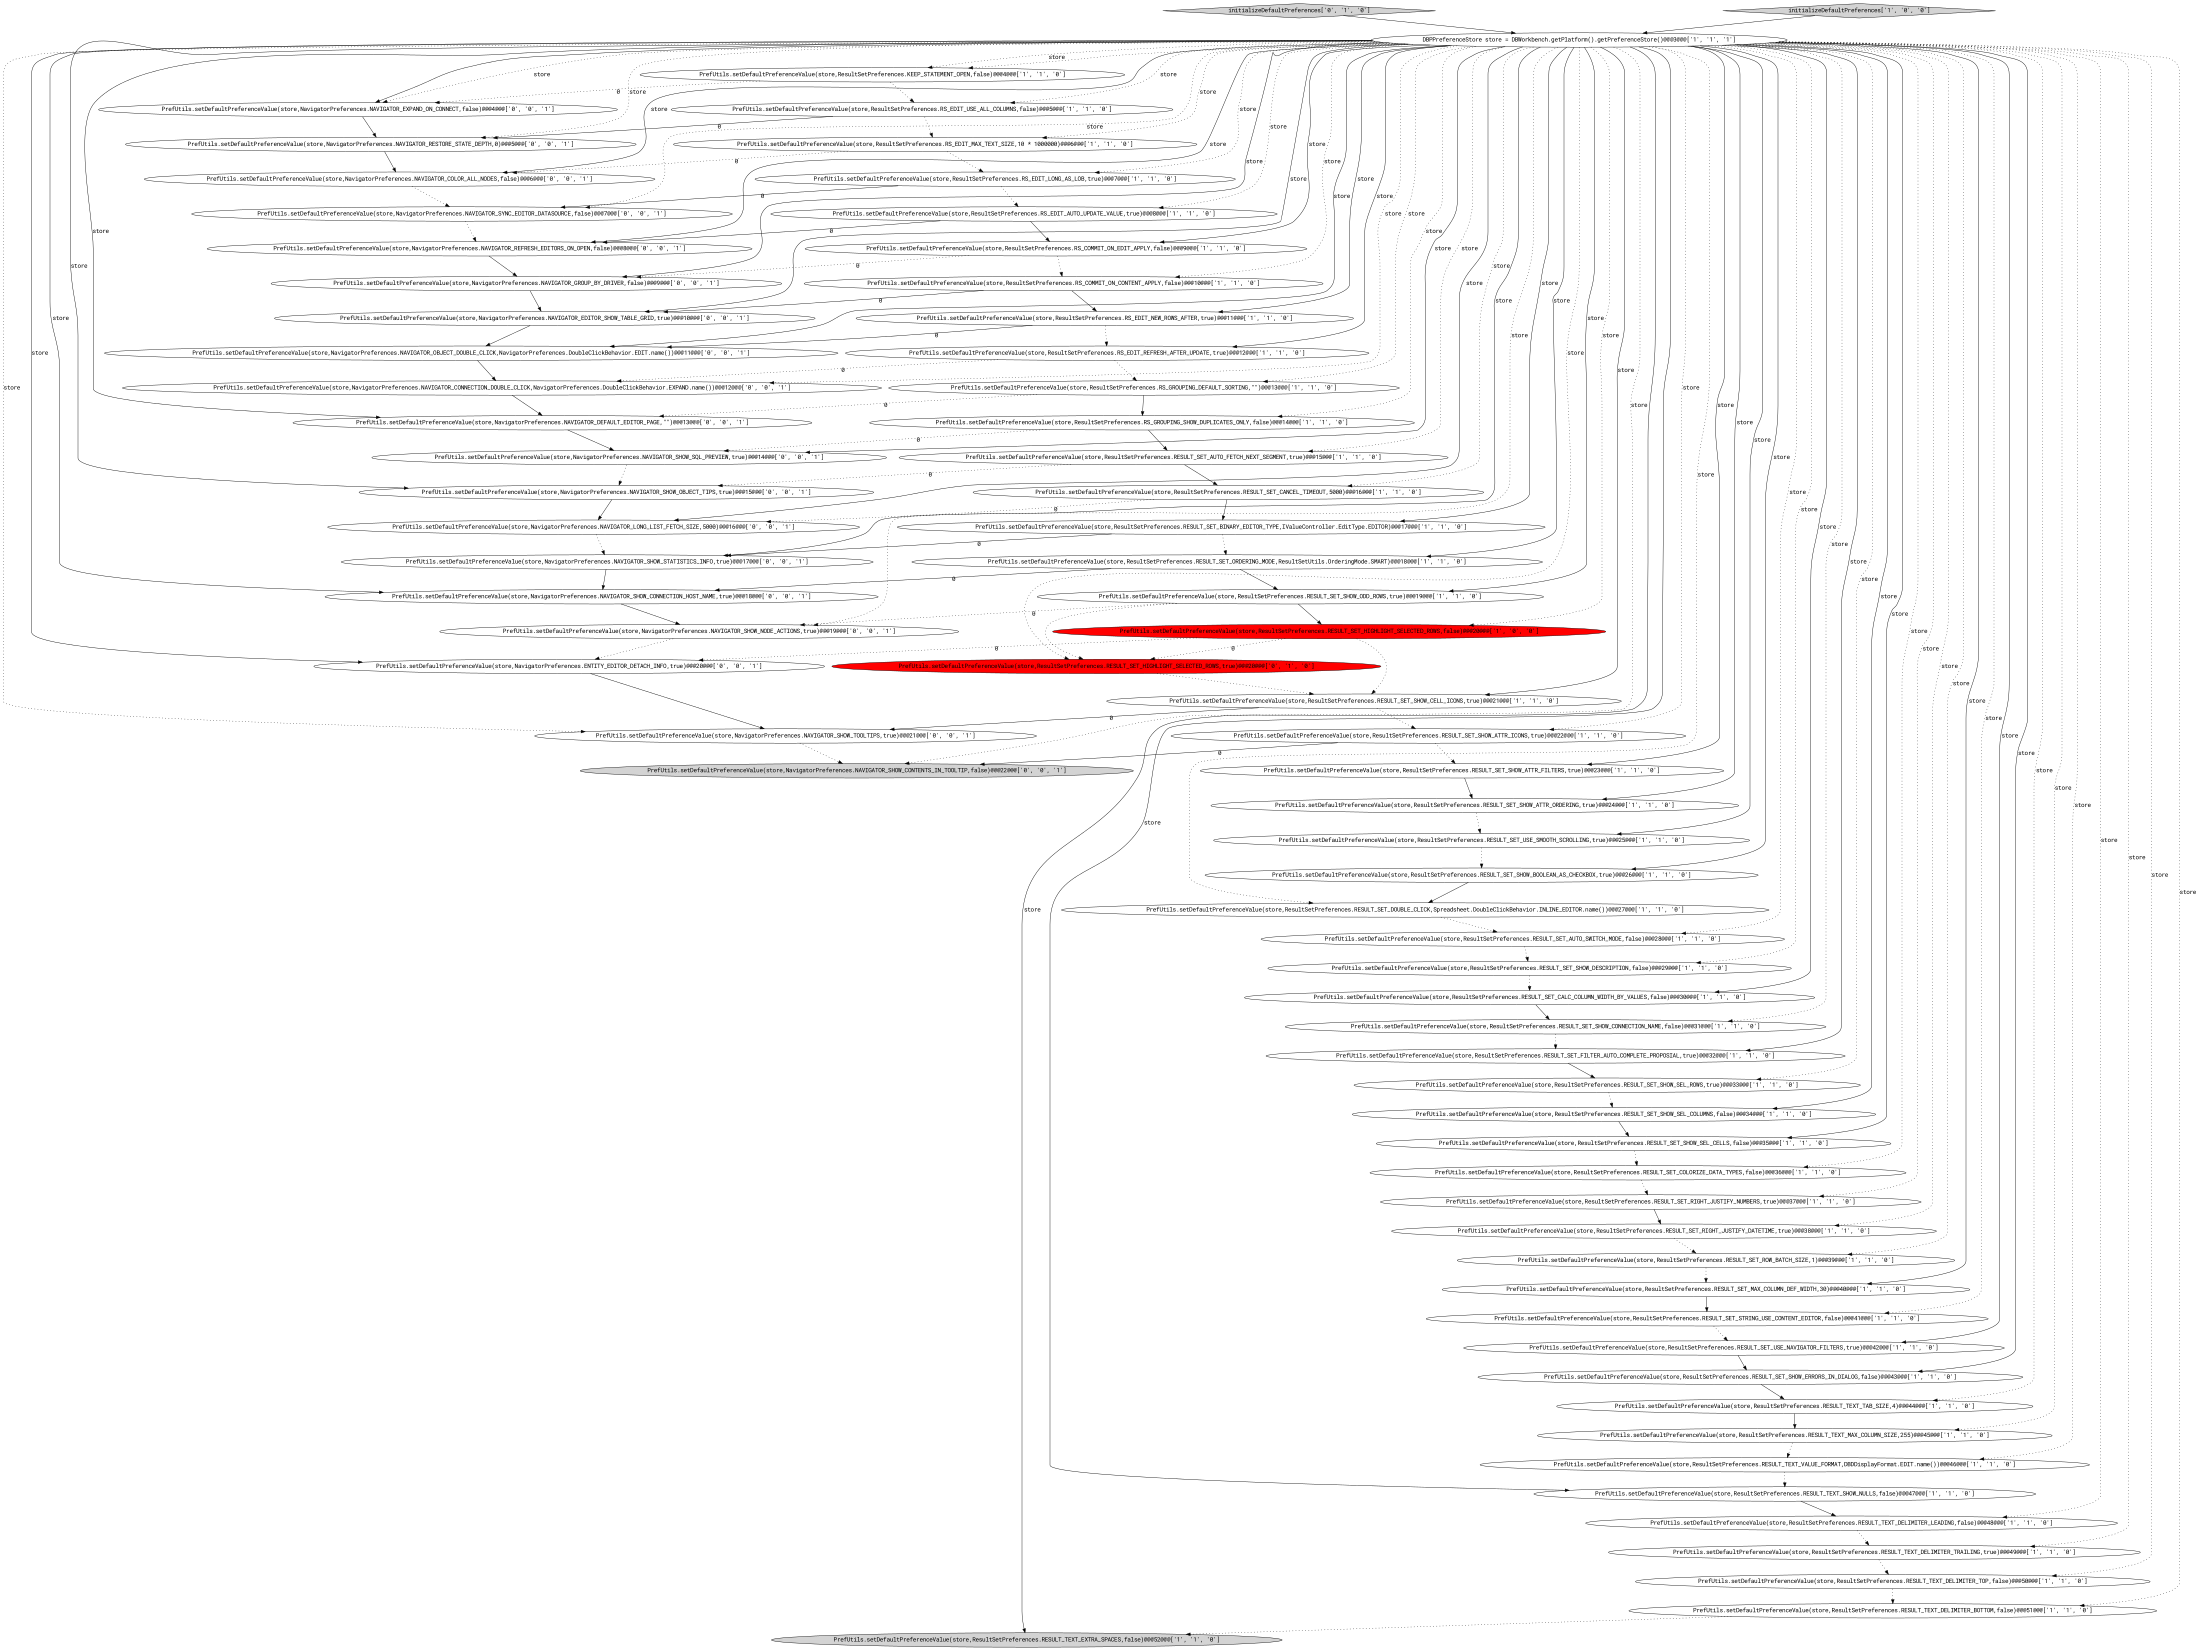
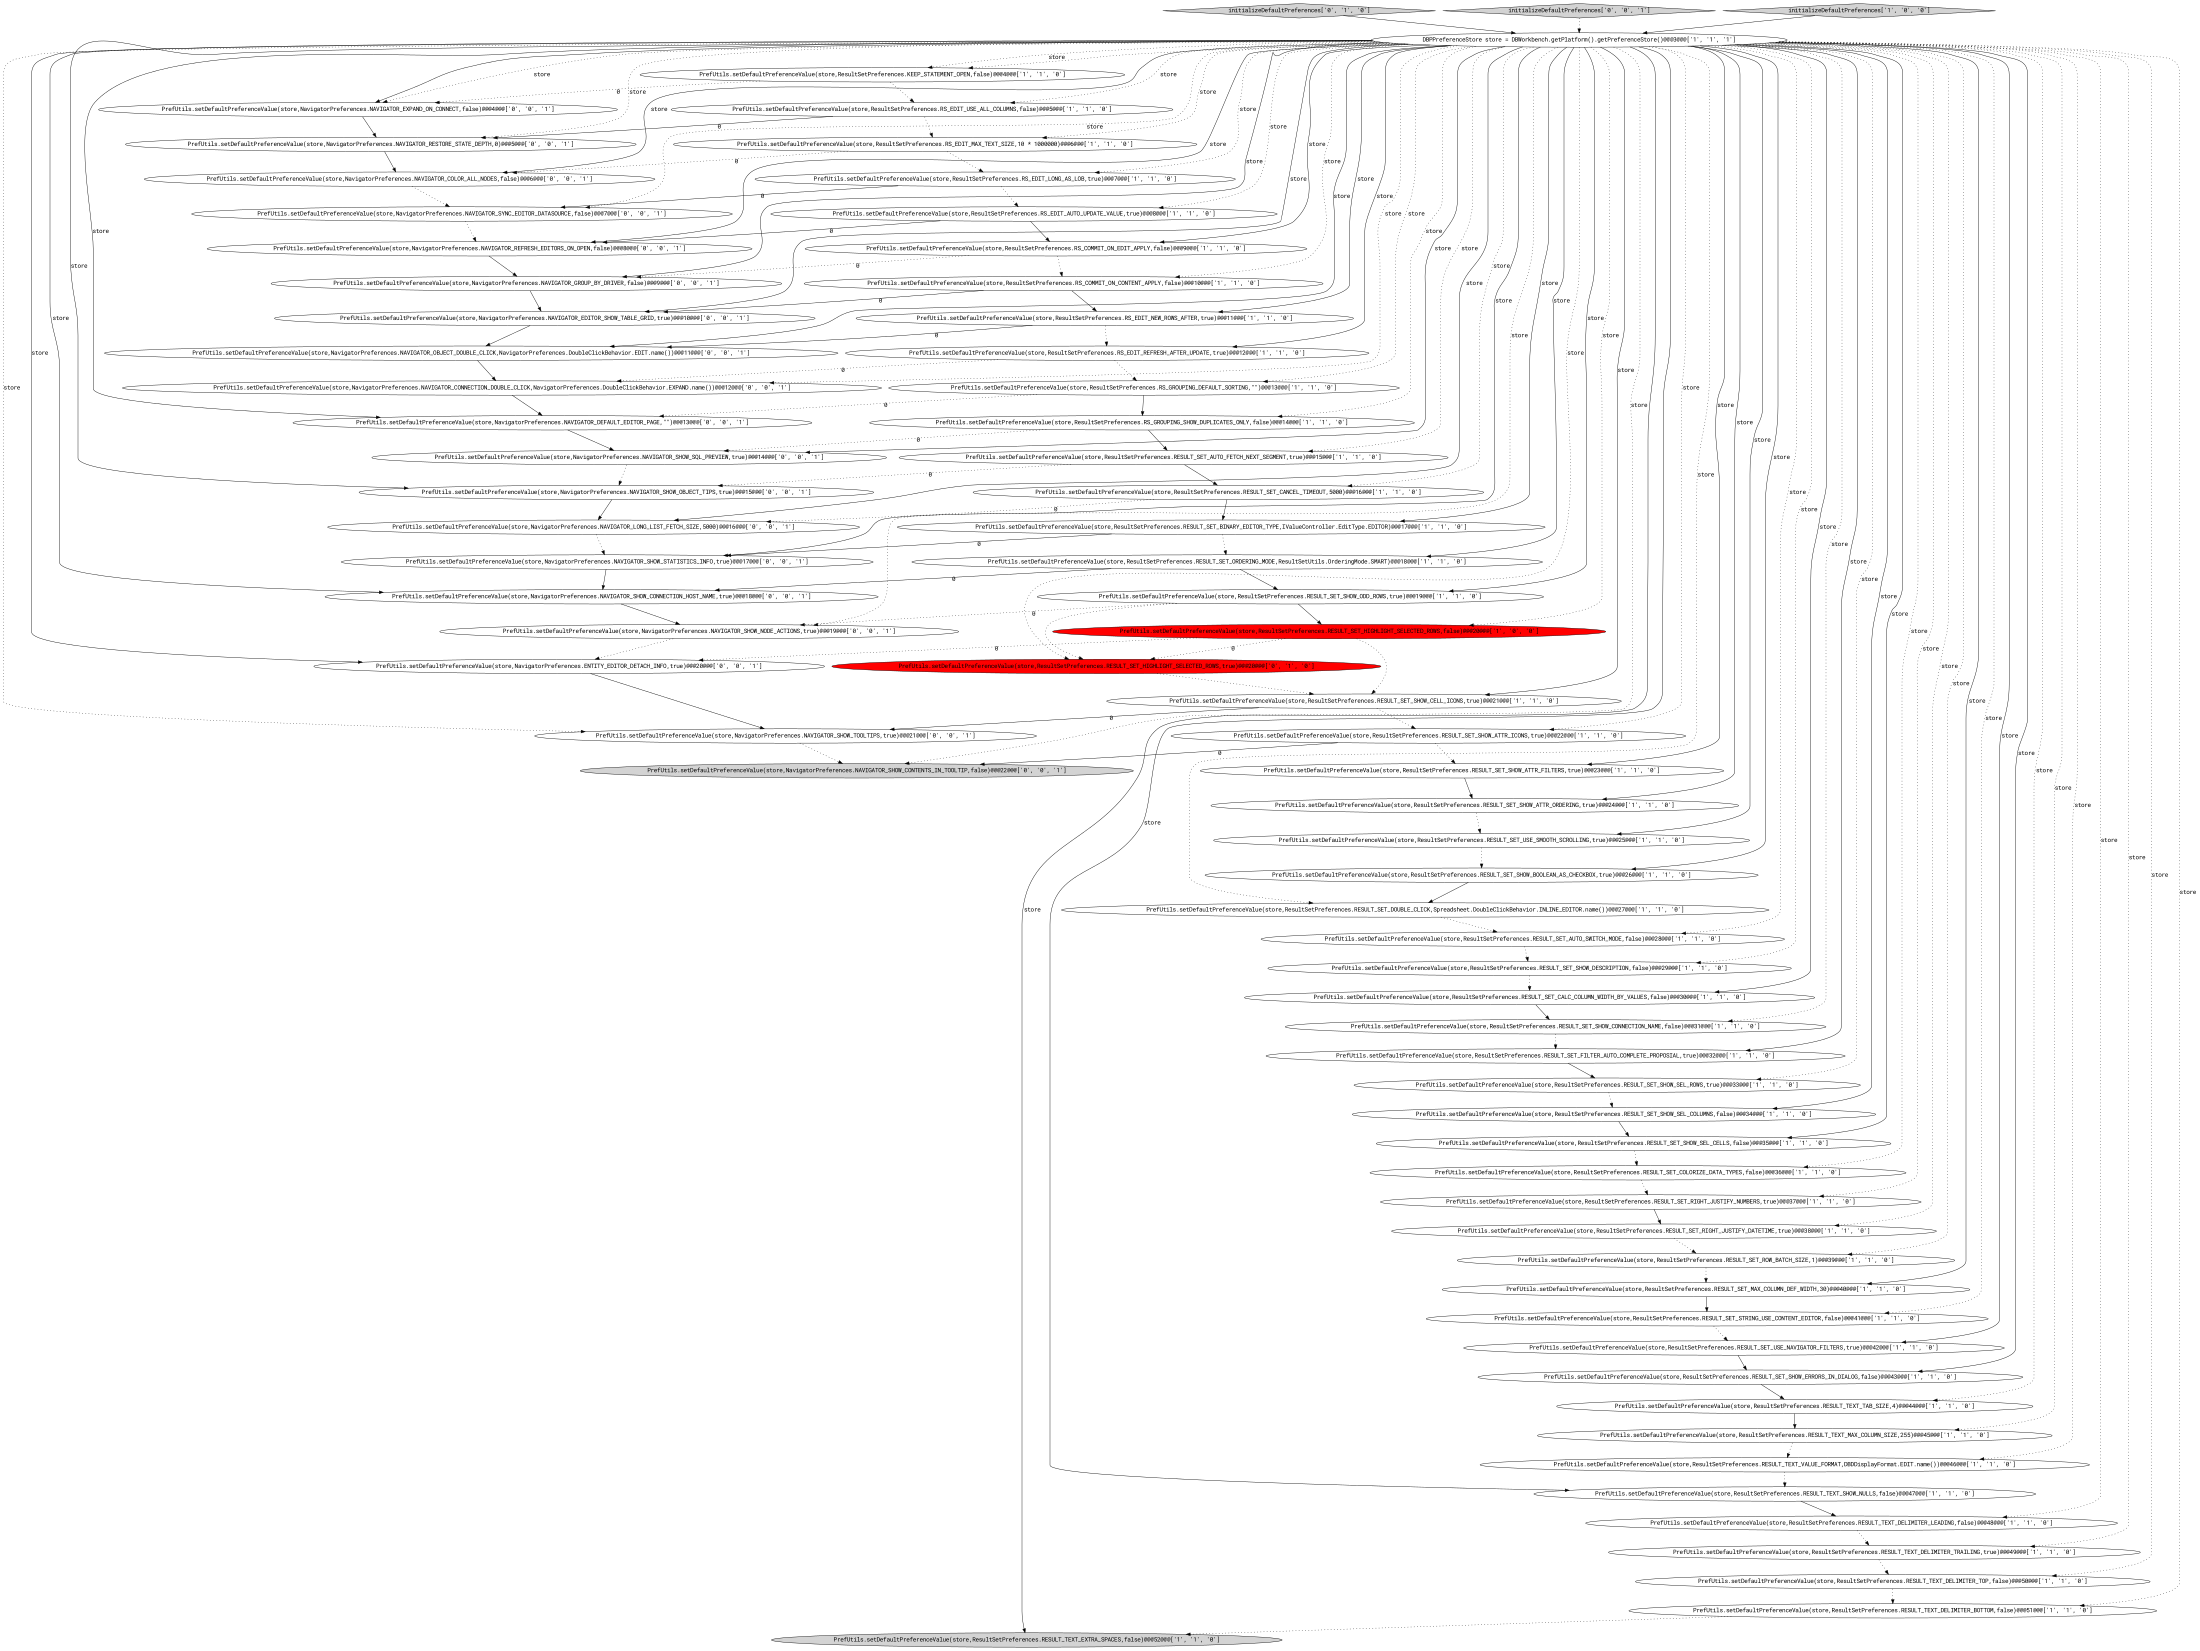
none -> (1579, 11)
